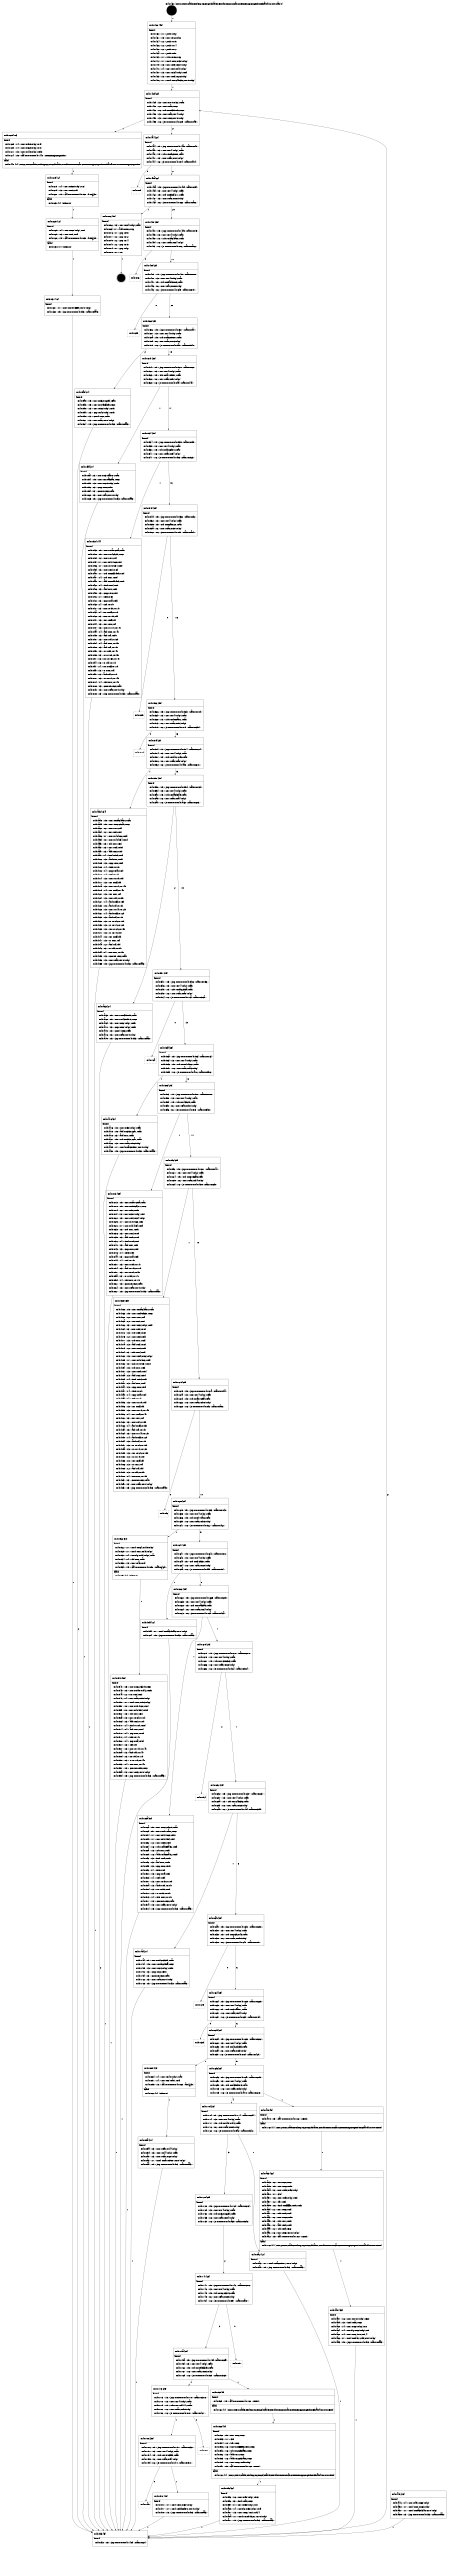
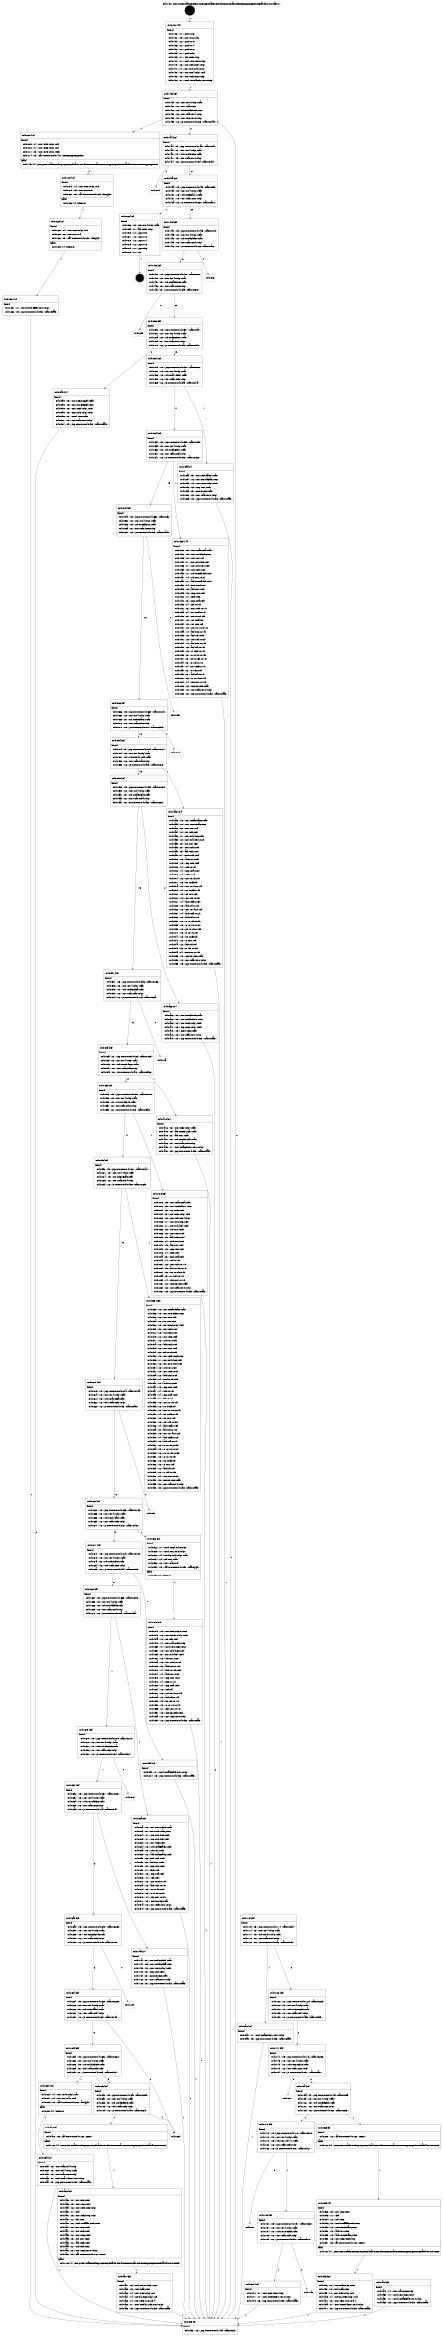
(232, 2099) -> (165, 2120)
